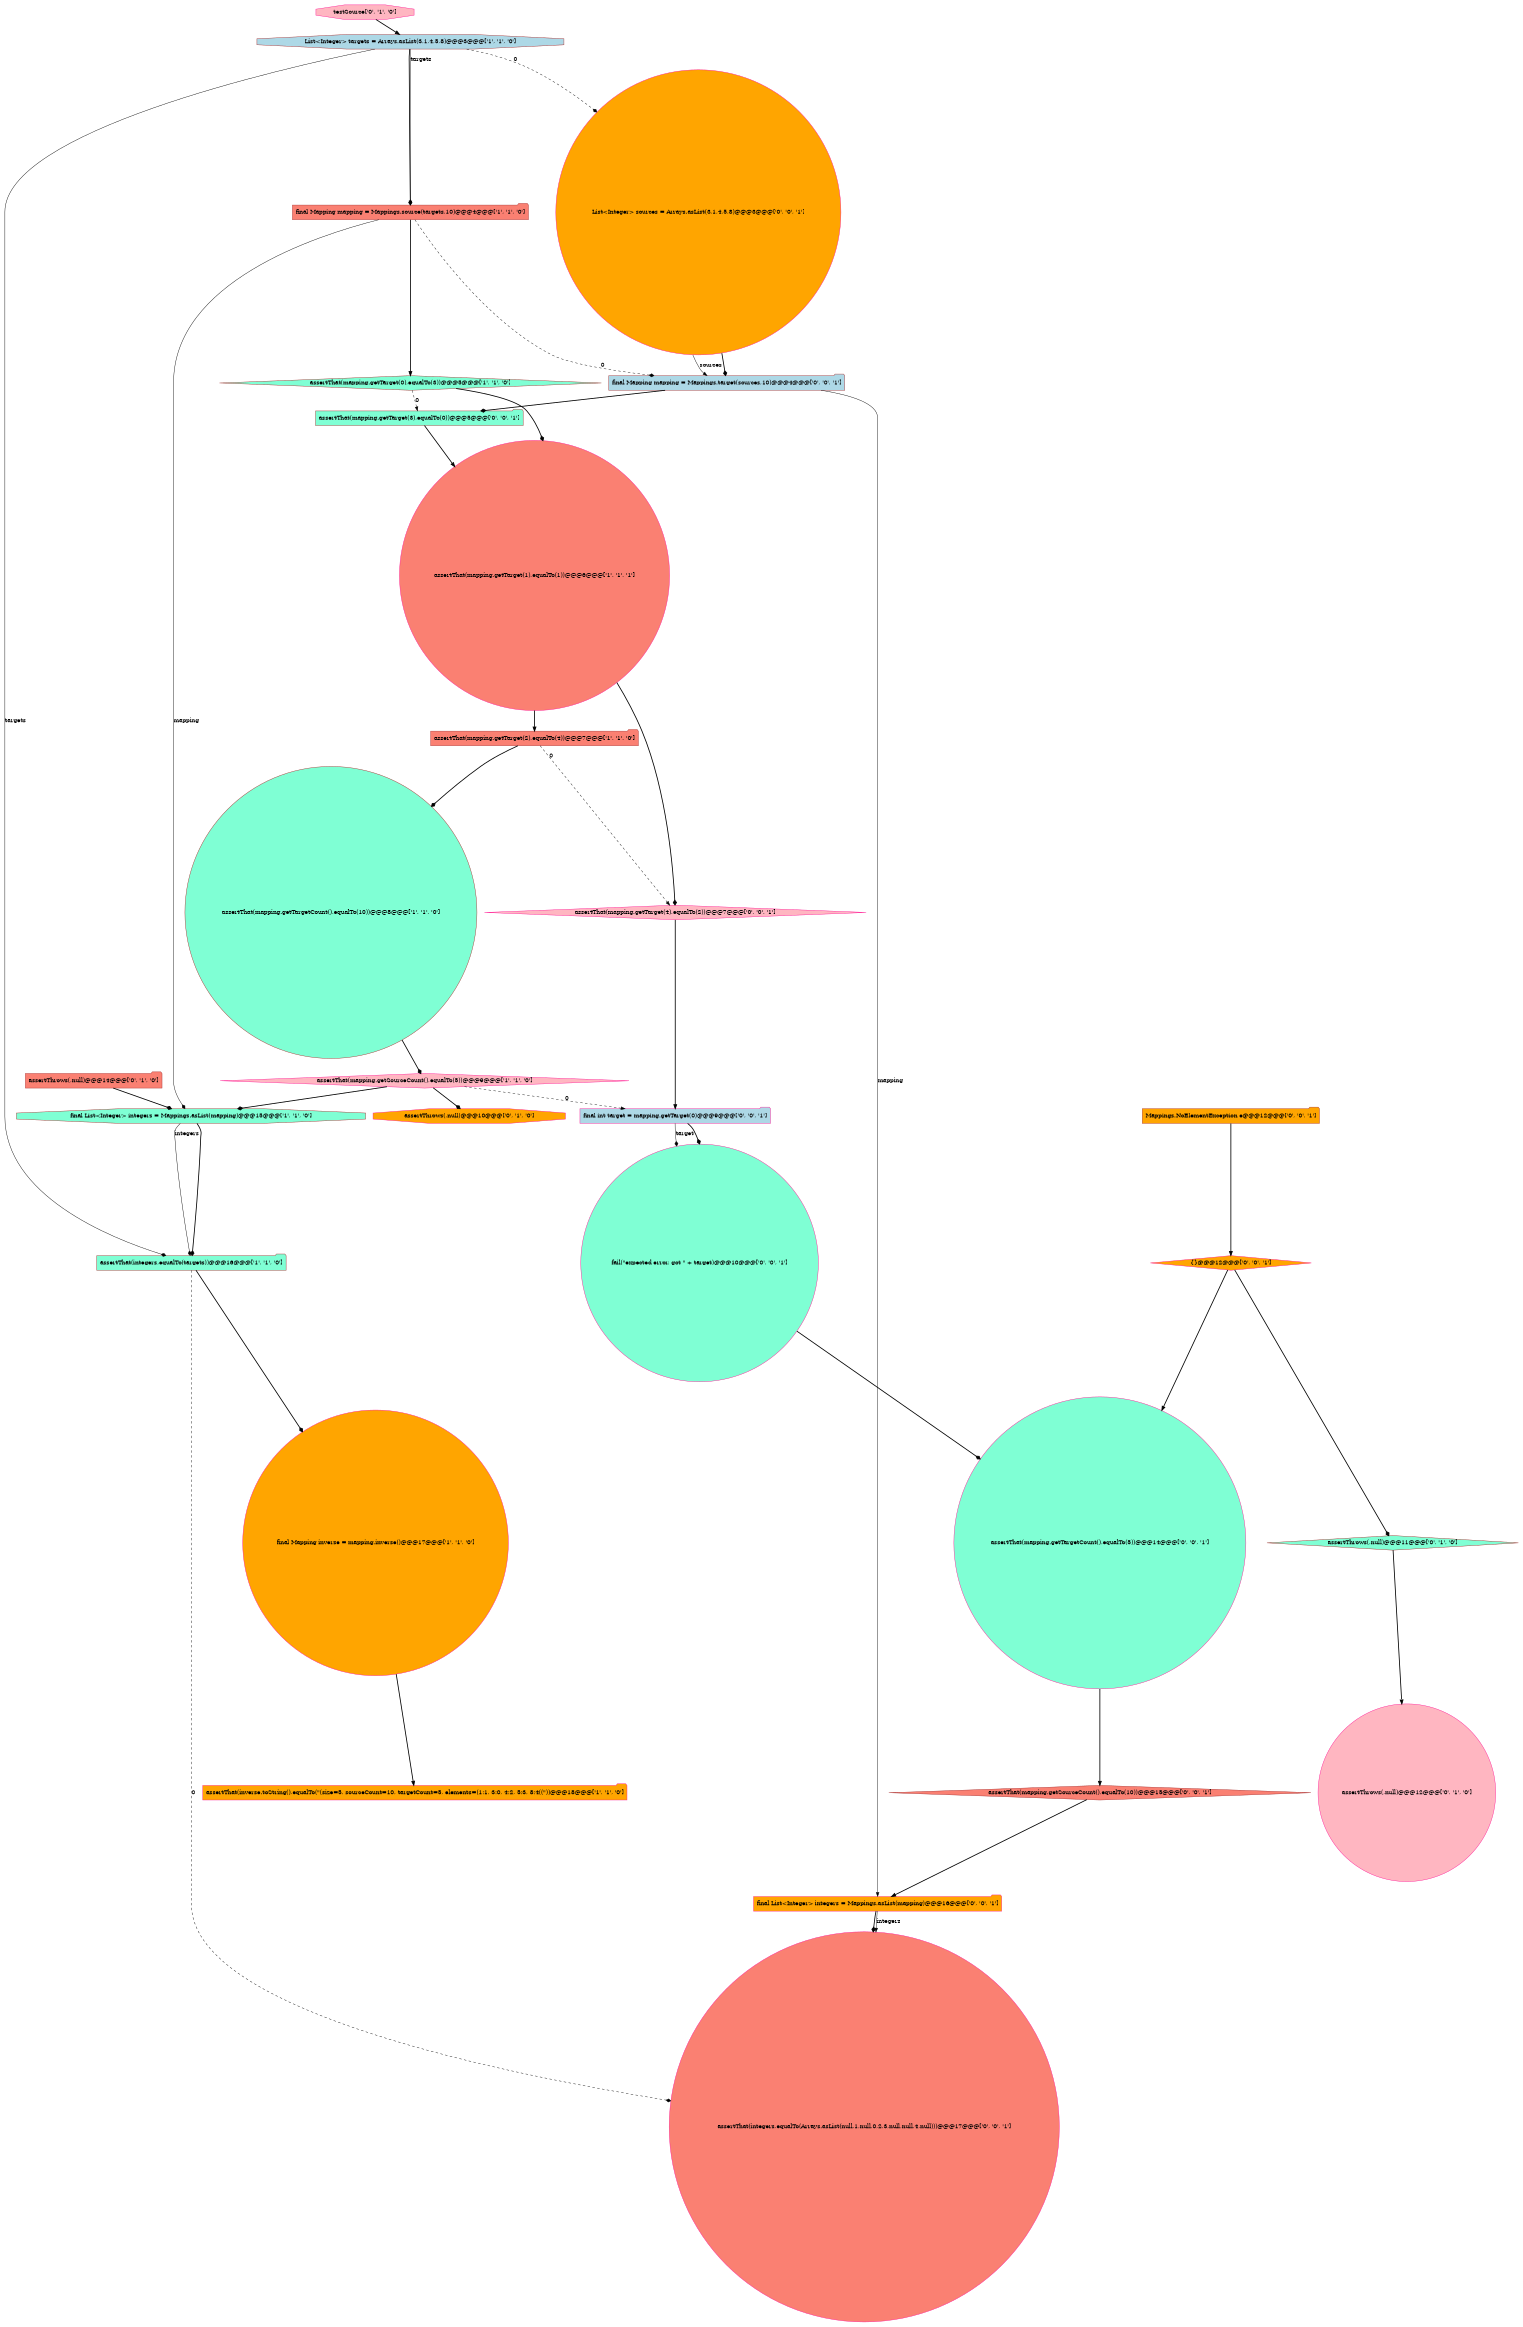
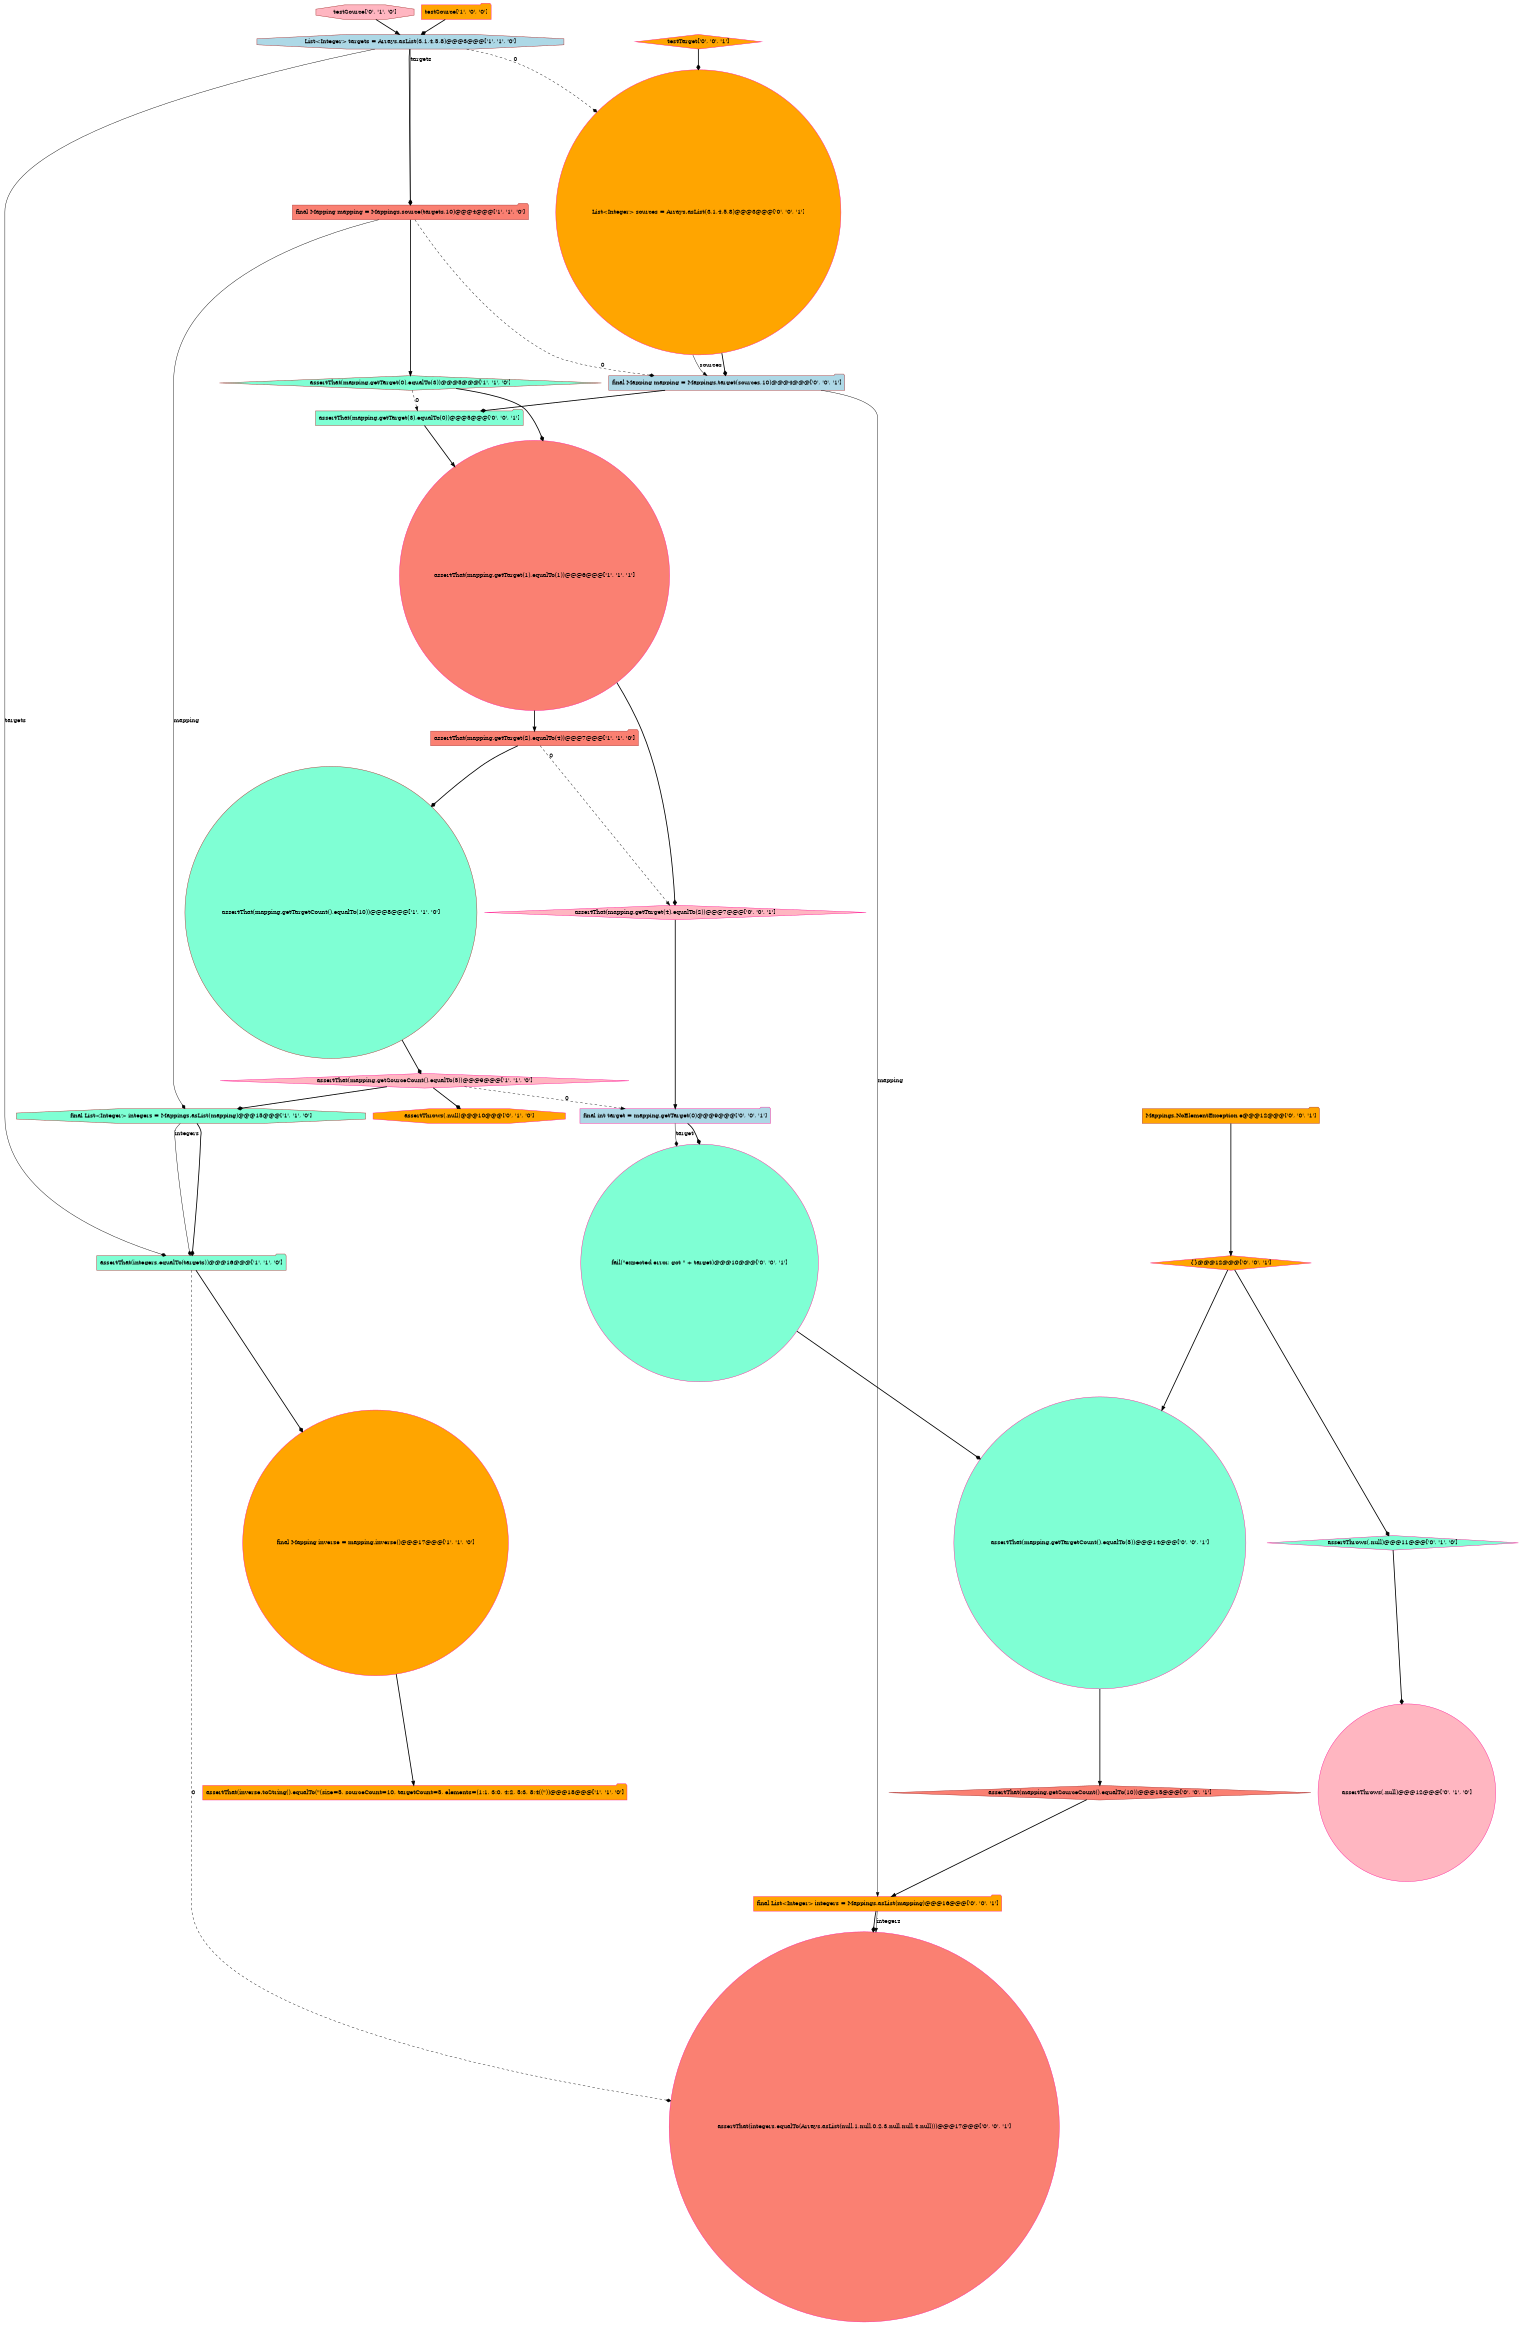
(365, 12) -> (365, 12)
none -> (456, 12)
none -> (698, 42)
(94, 1081) -> none
(1393, 1543) -> (1393, 1543)
(1397, 1625) -> (1397, 1625)
